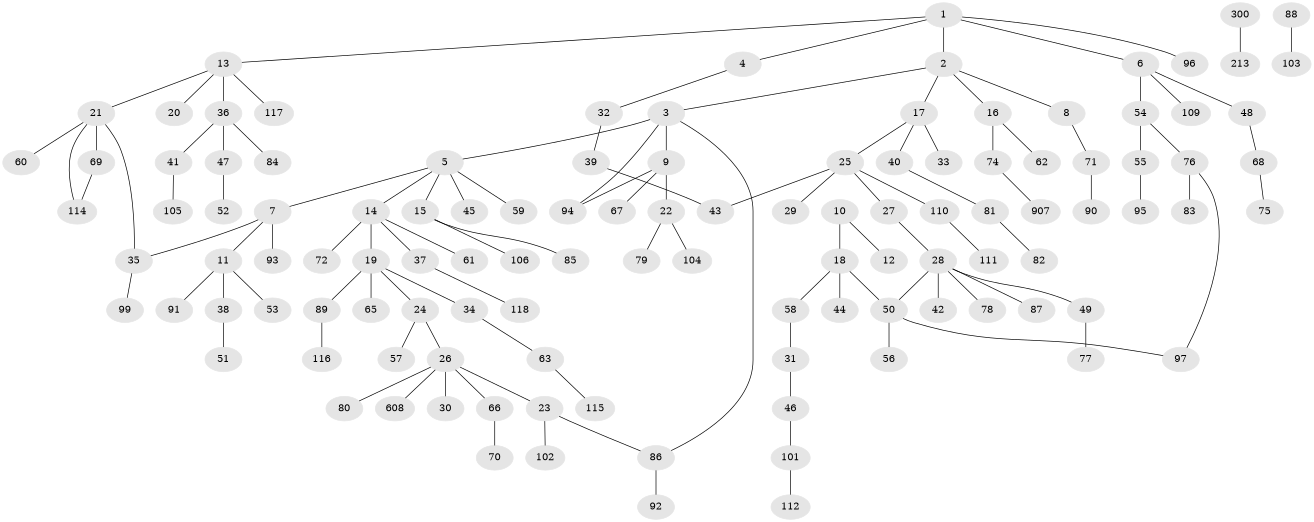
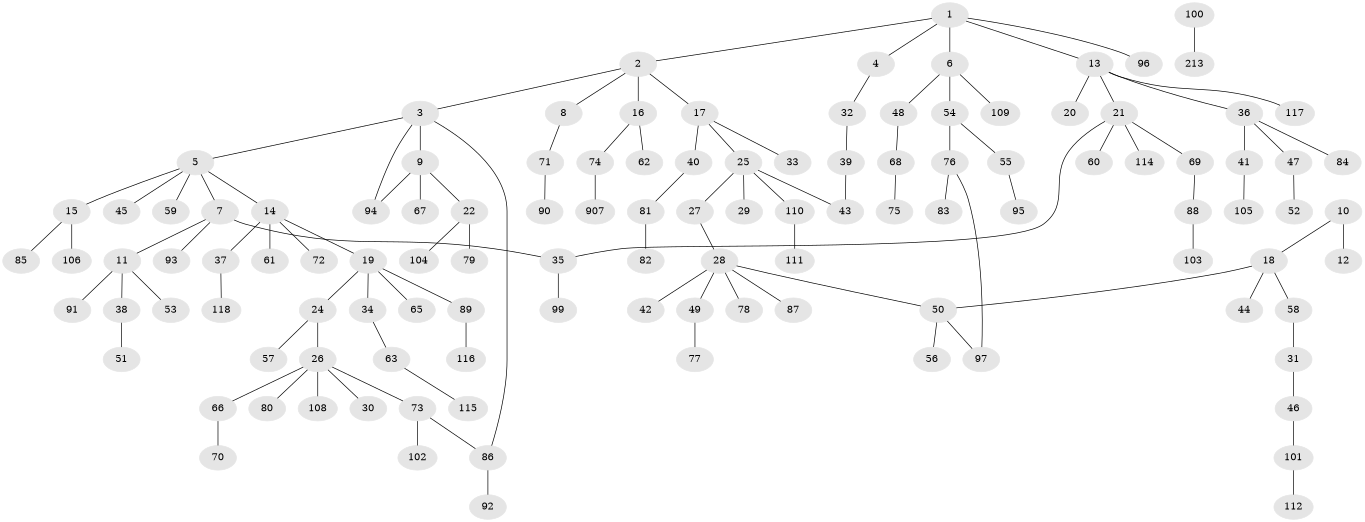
(1240, 15) -> (1194, 15)
(87, 187) -> (1194, 187)
(395, 409) -> (318, 409)
(545, 409) -> (418, 409)
